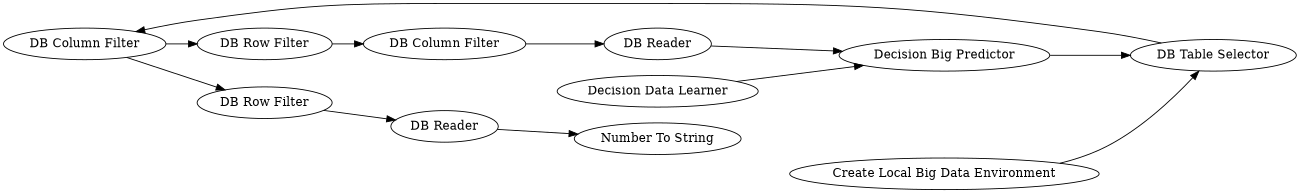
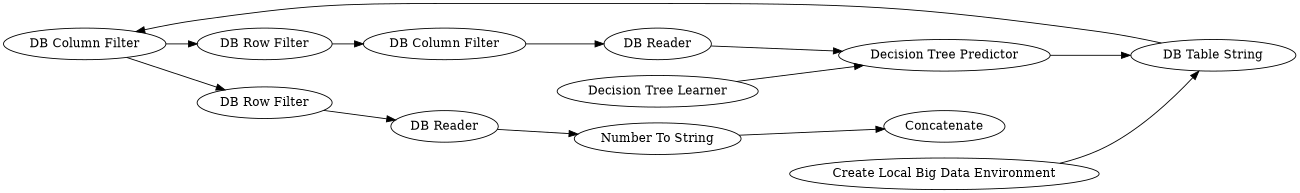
(944, 55) -> (944, 55)
(1213, 55) -> (1213, 55)
(658, 91) -> (658, 91)
none -> (944, 126)
